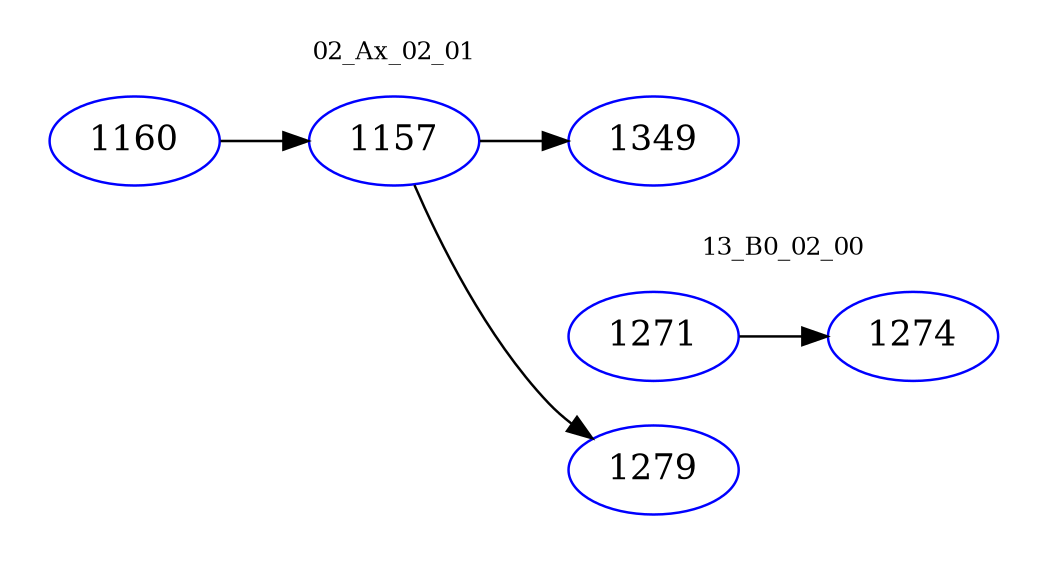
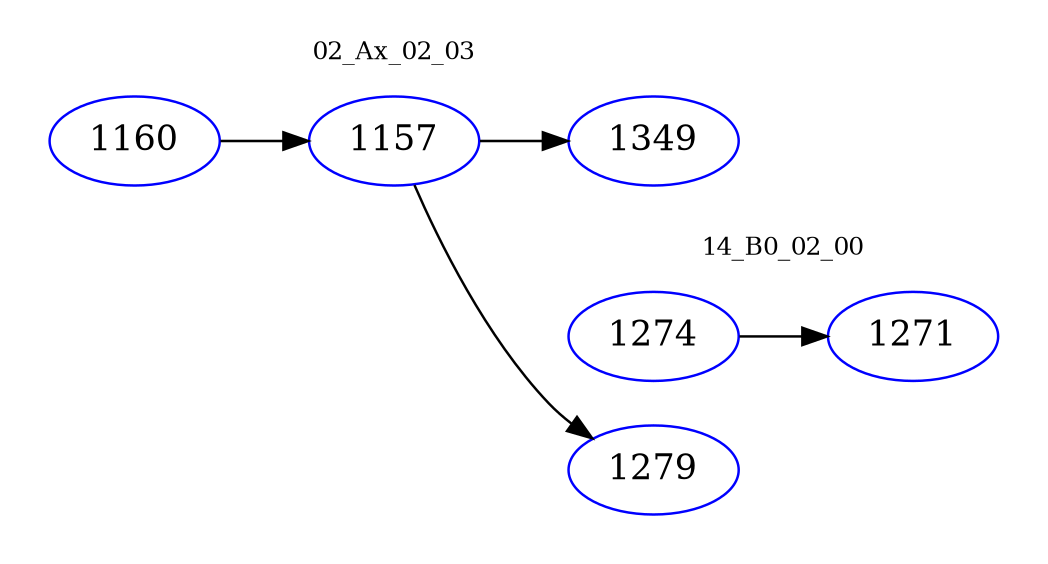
(394, 53) -> (394, 53)
(783, 249) -> (783, 249)
(771, 336) -> (771, 336)
